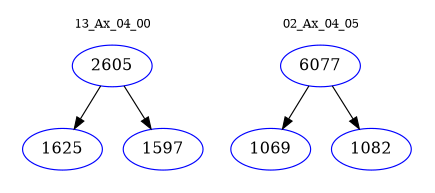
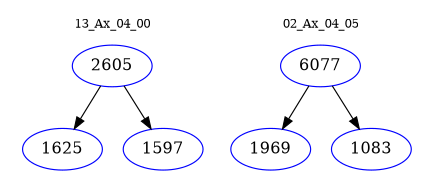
(271, 149) -> (271, 149)
(371, 149) -> (371, 149)
